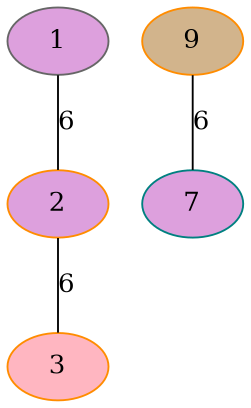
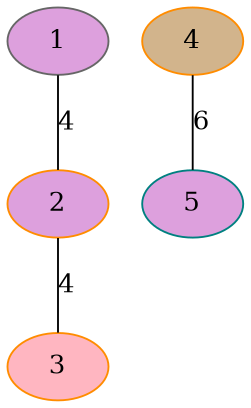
(193, 41) -> (193, 41)
(67, 123) -> (67, 123)
(193, 204) -> (193, 204)
(67, 285) -> (67, 285)
